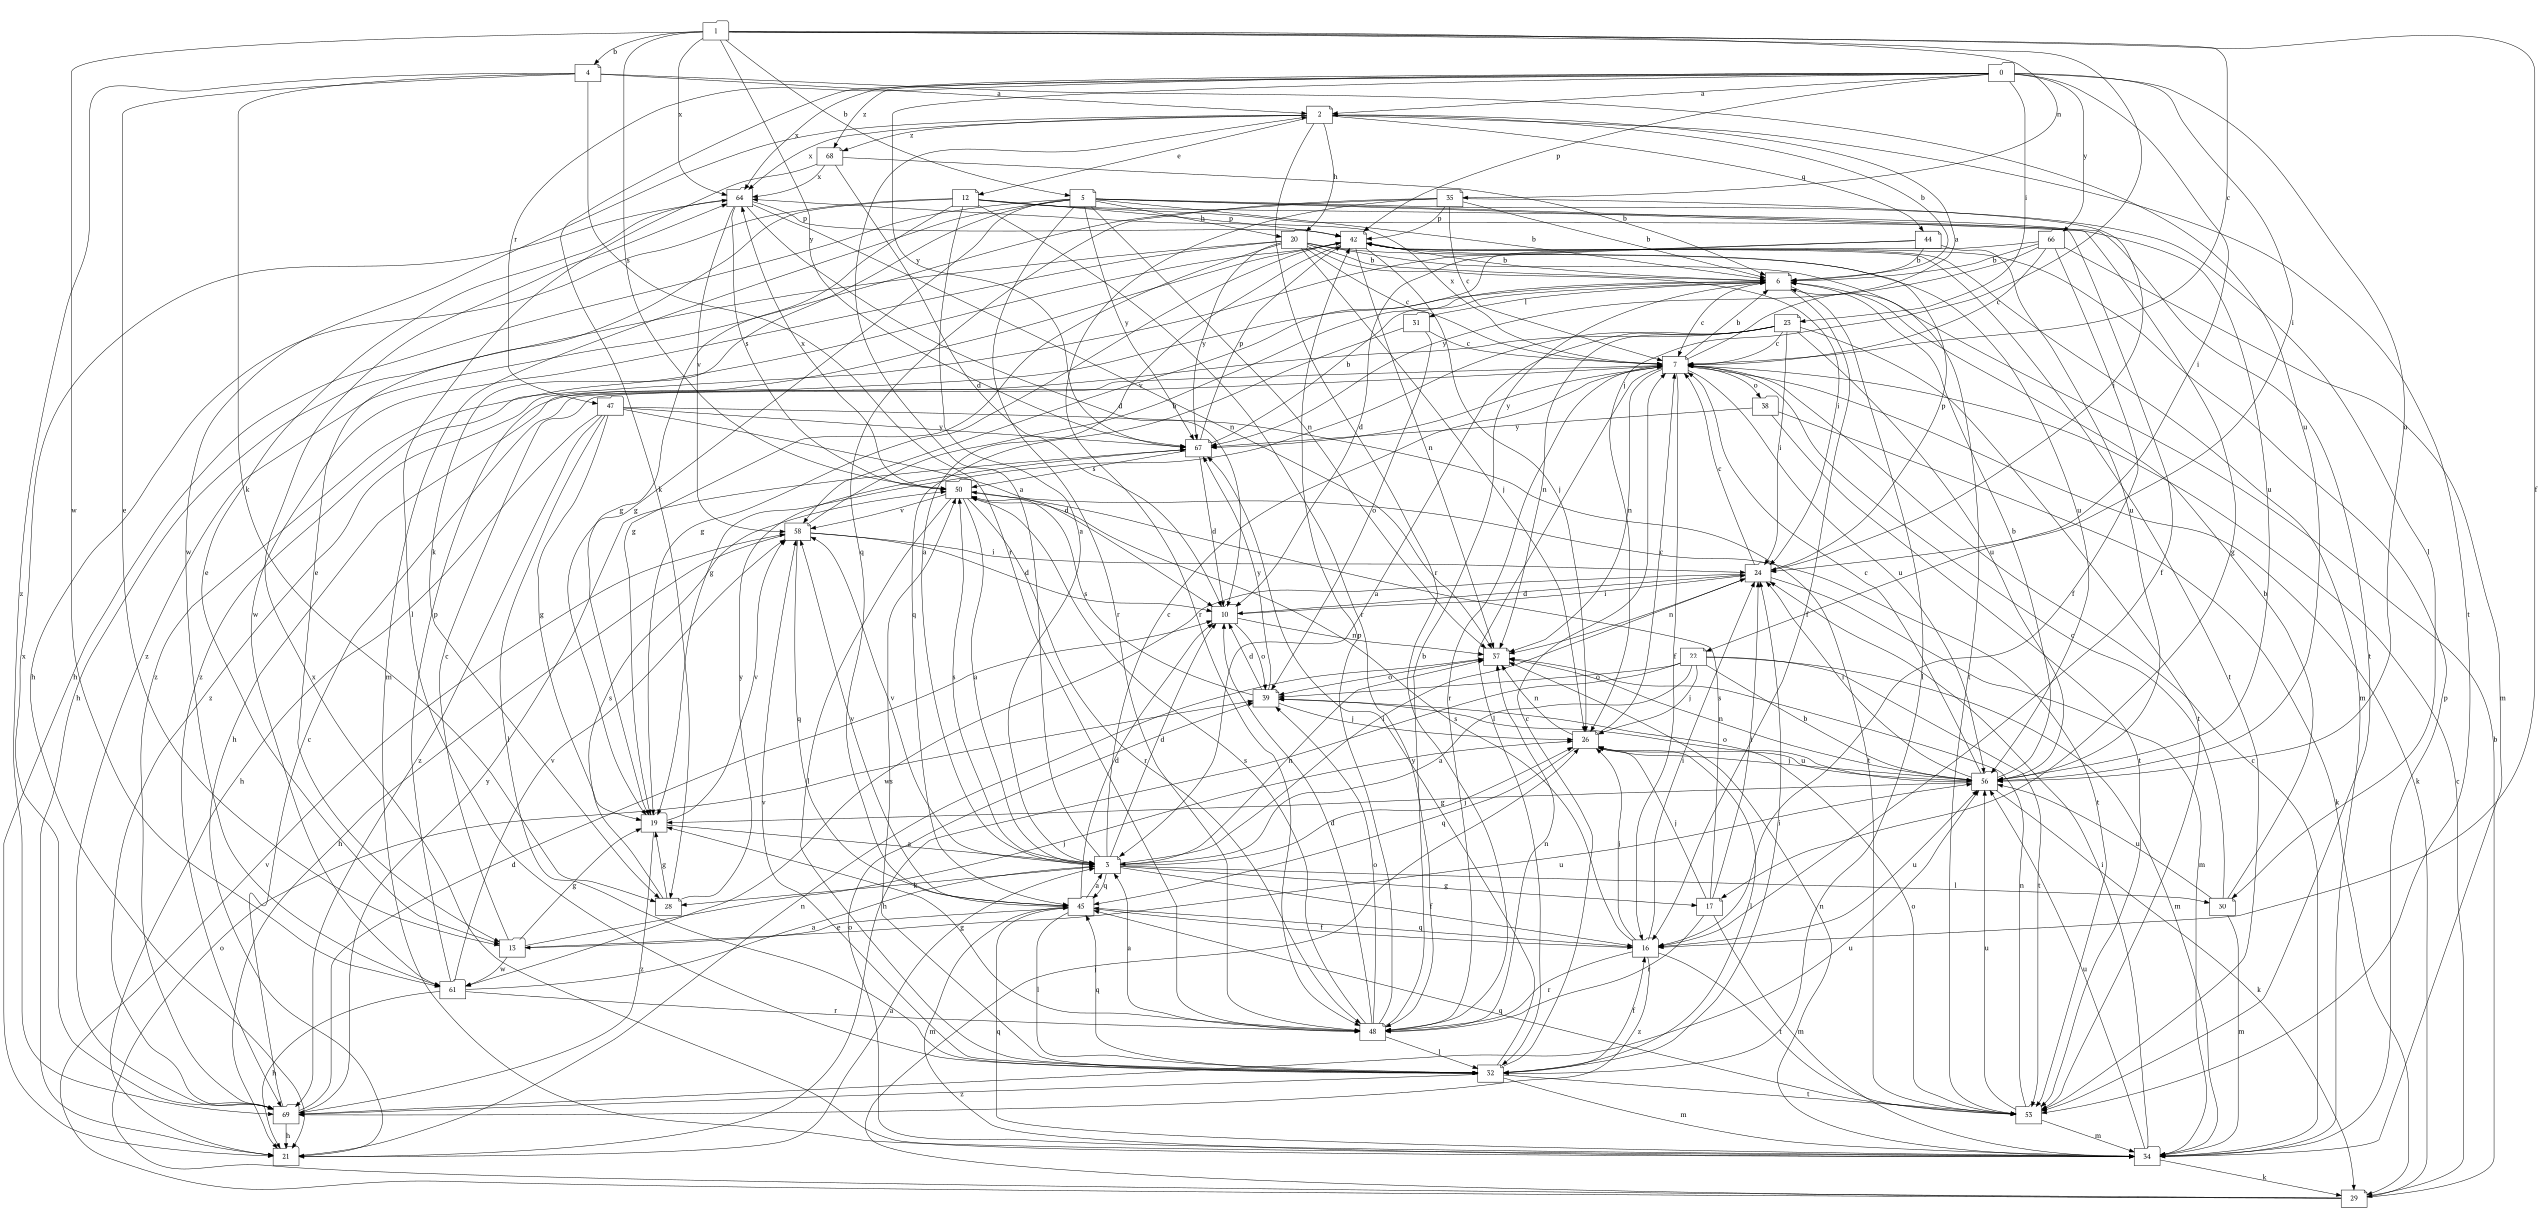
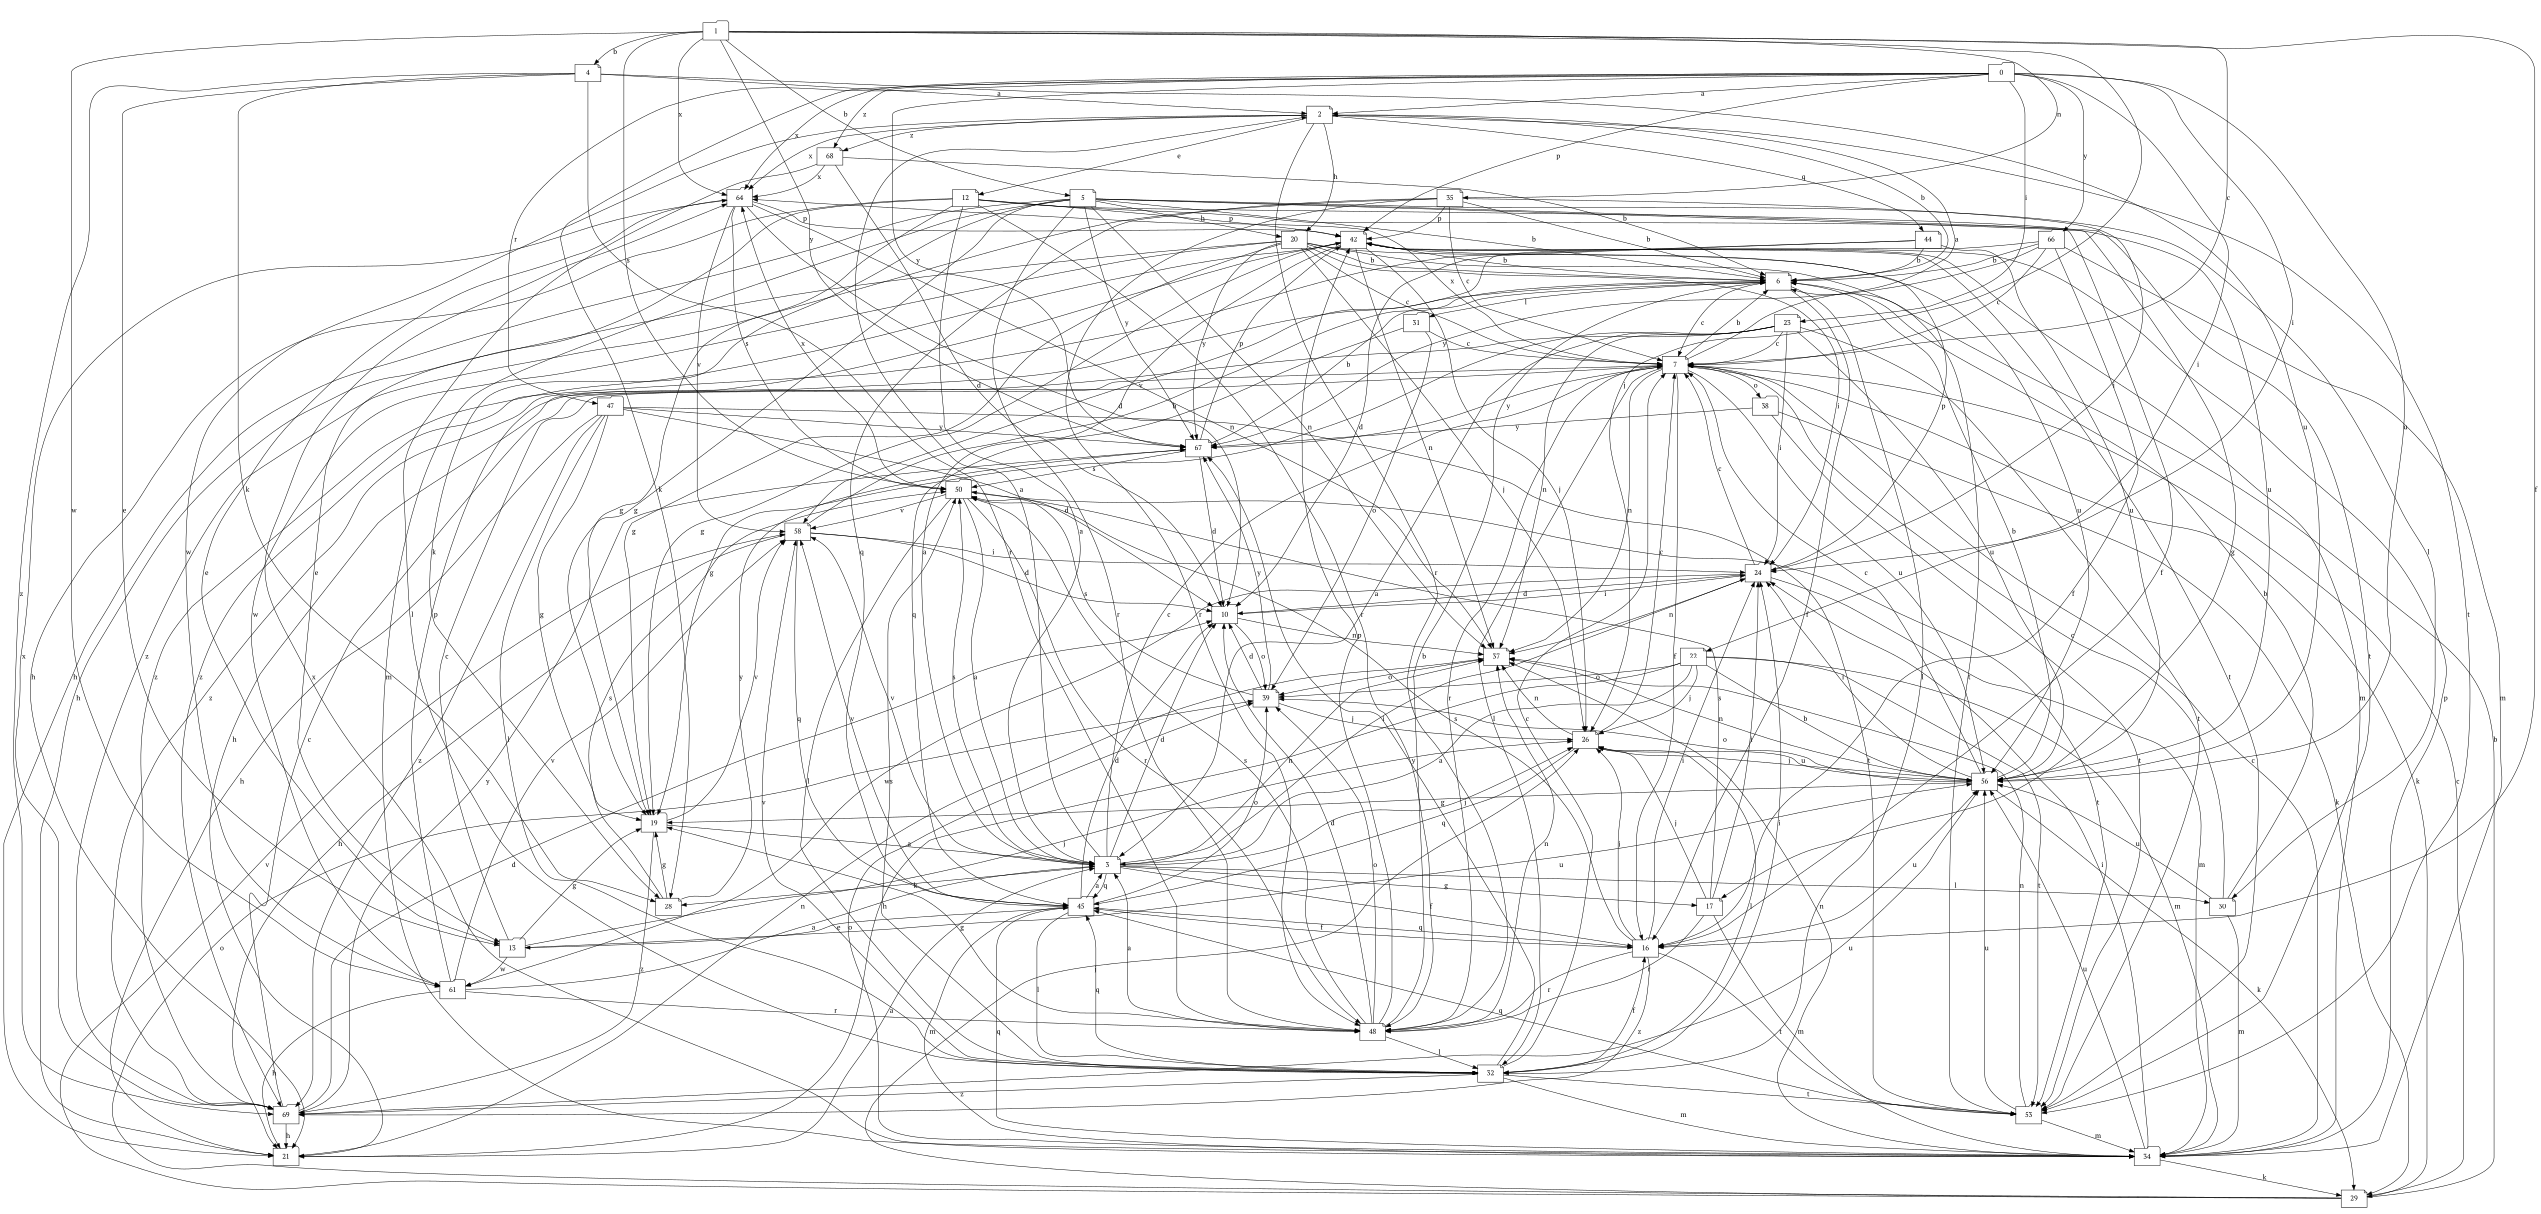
(1769, 759) -> (1225, 845)
